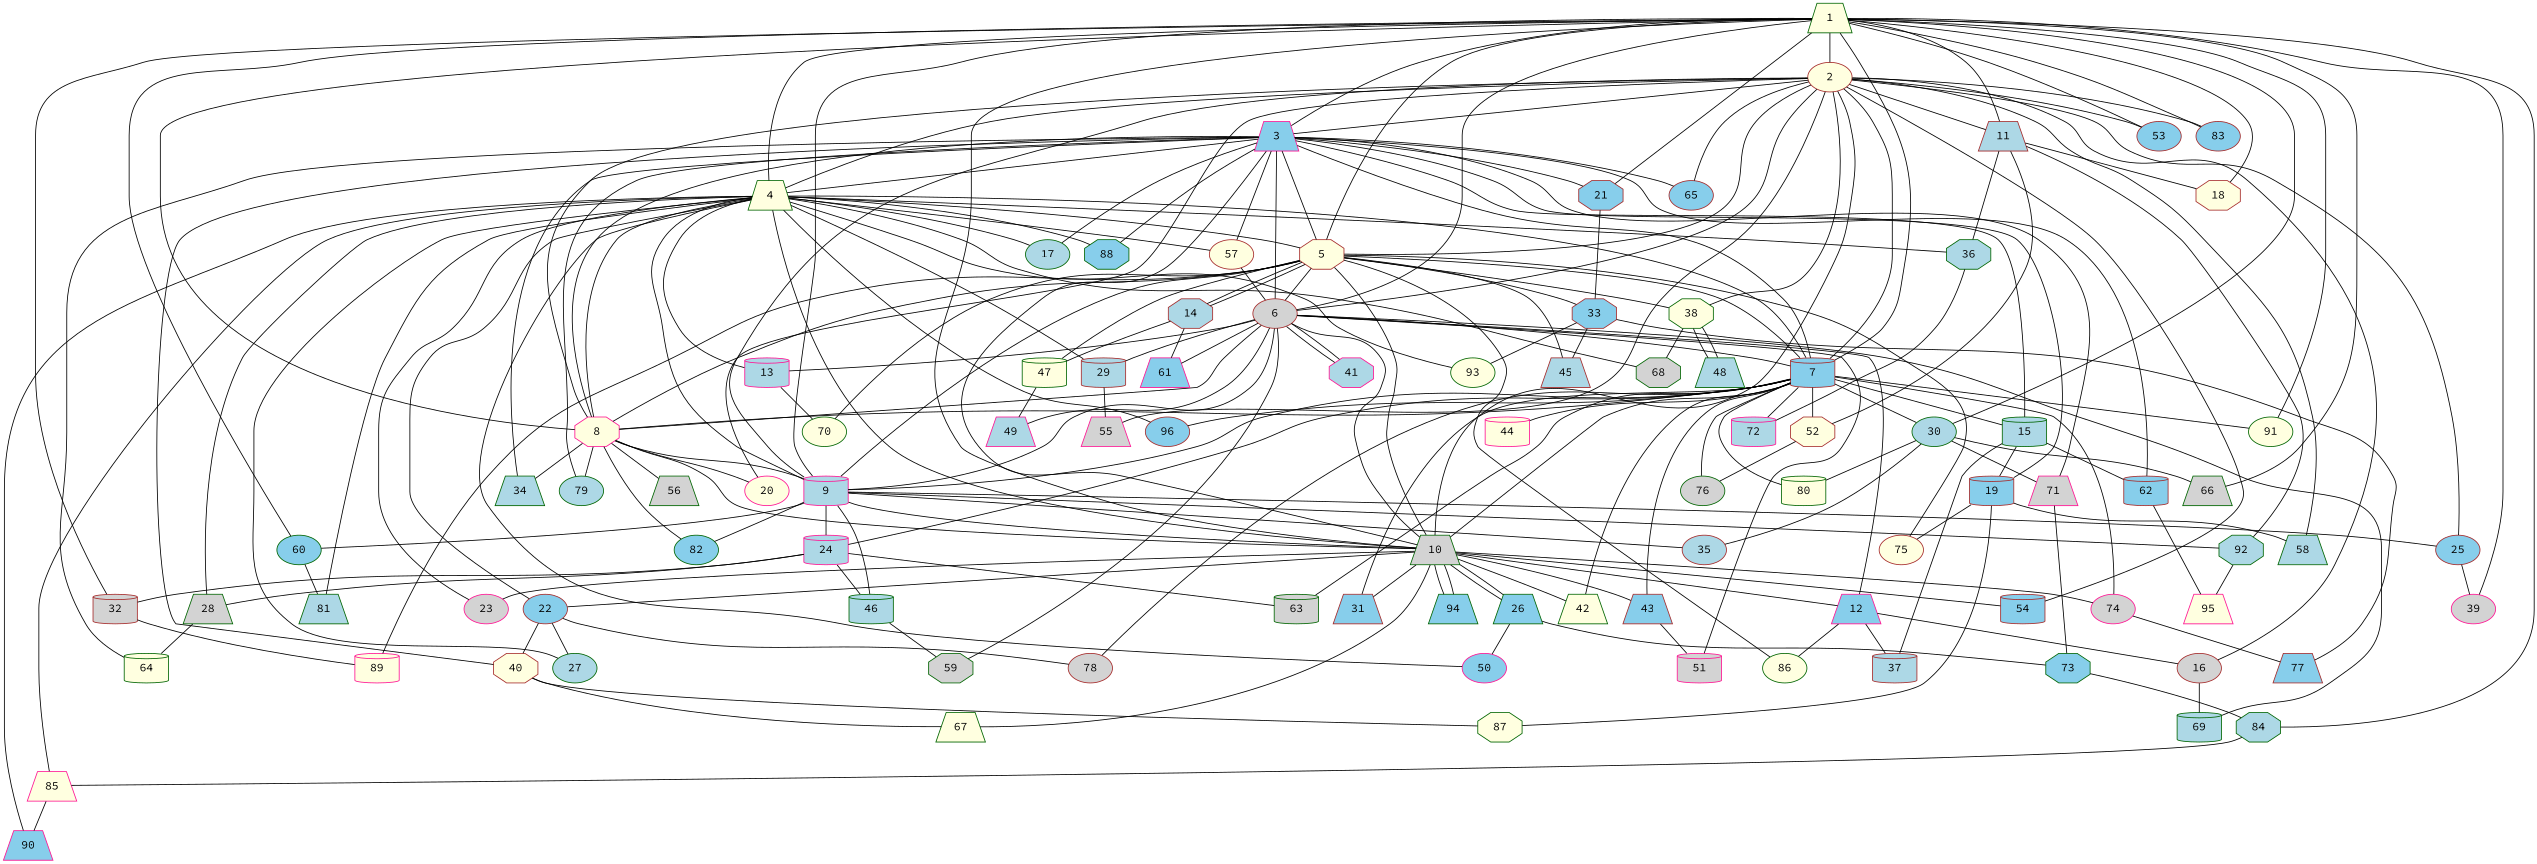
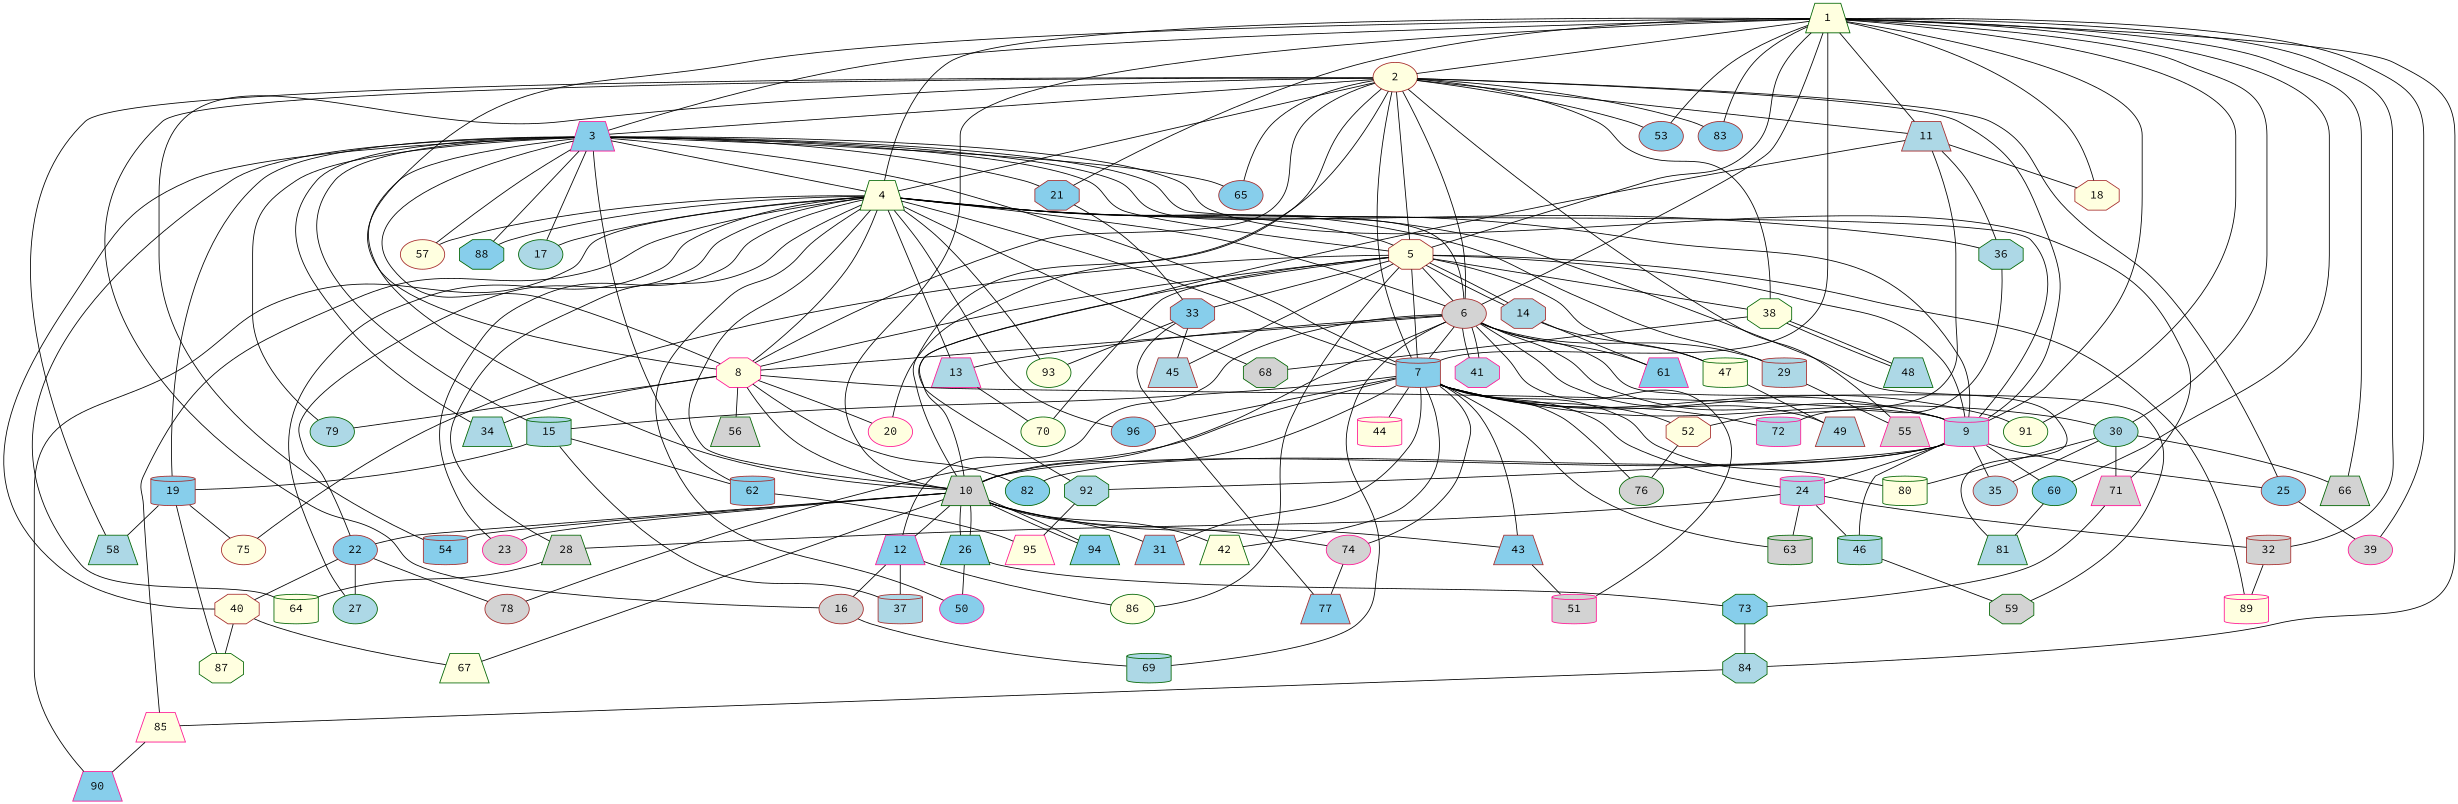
none -> (1171, 202)
(1253, 284) -> (1205, 237)
(767, 373) -> (956, 373)
(1030, 411) -> none
(1011, 432) -> (1840, 432)
